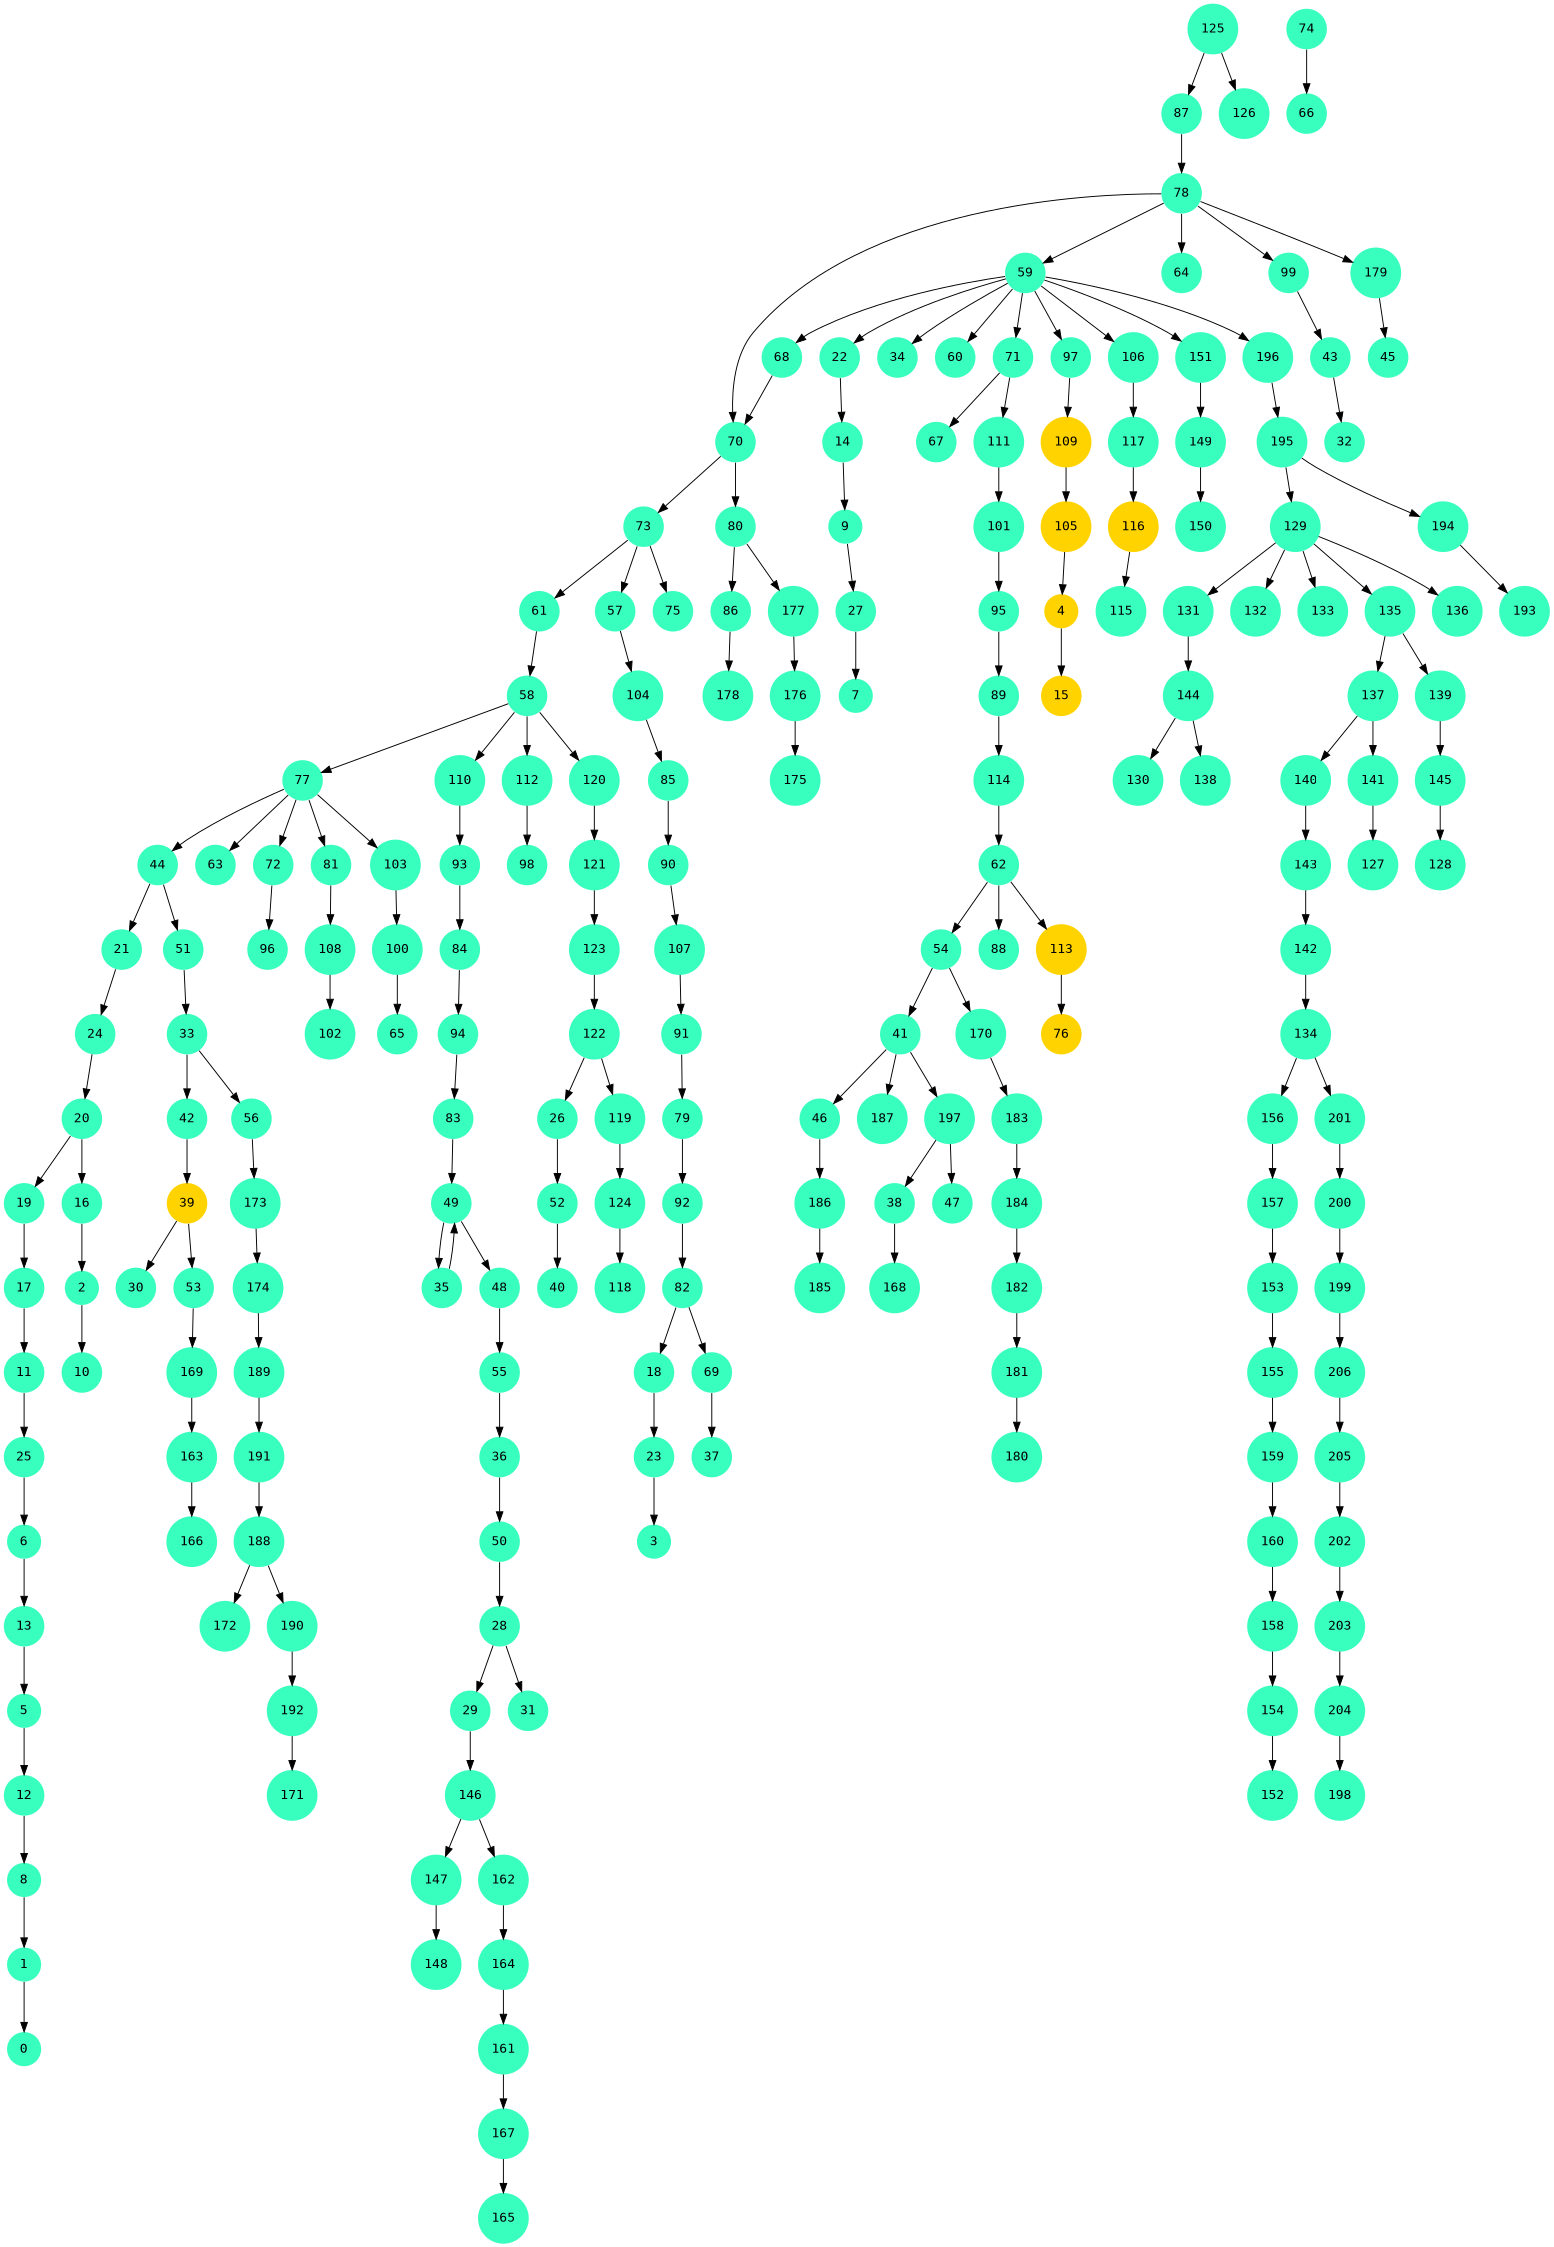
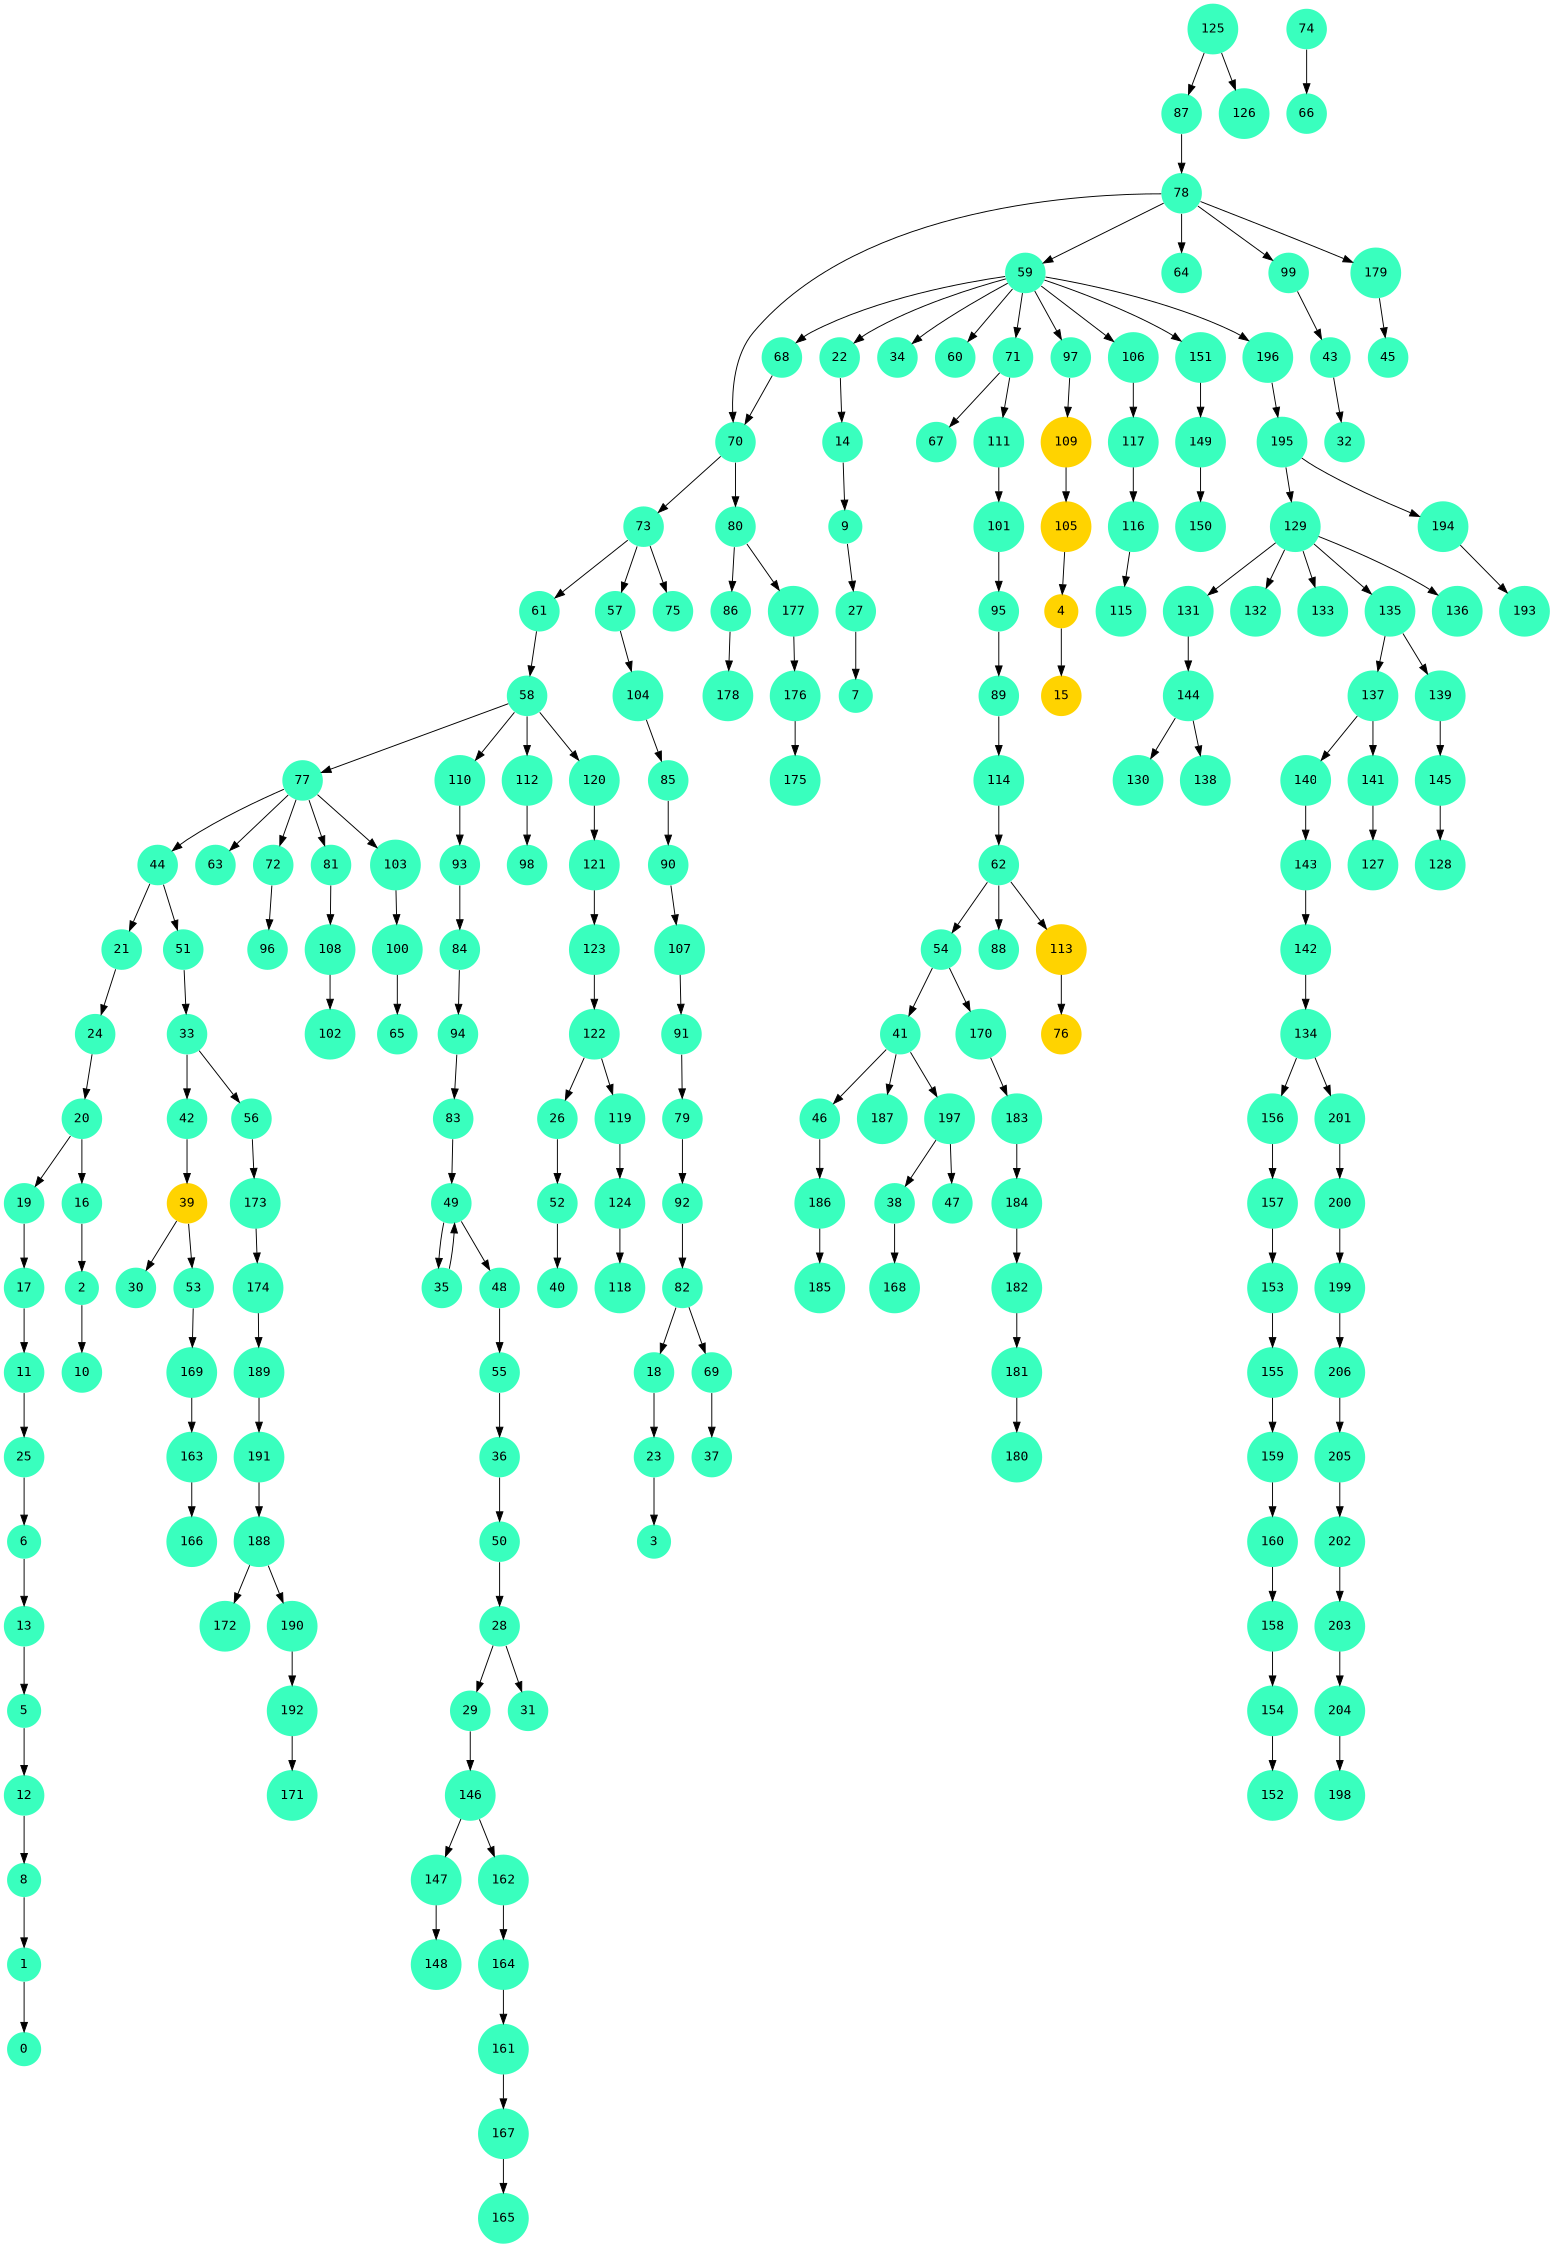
(1133, 527) -> (1133, 527)
